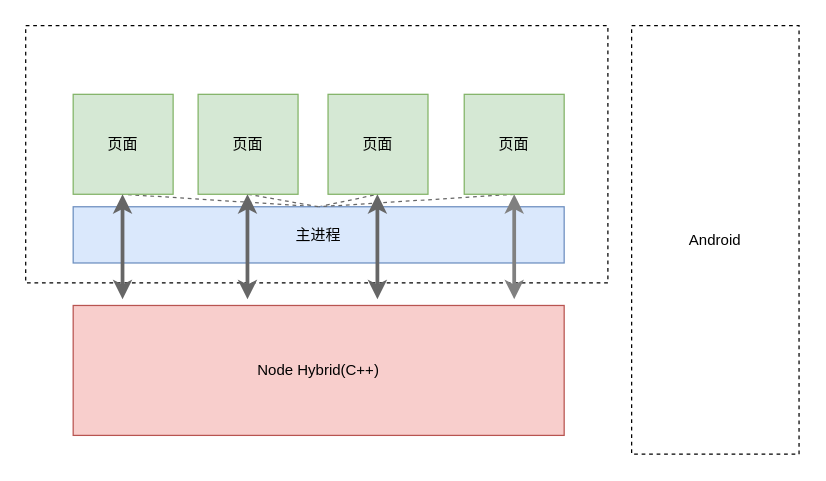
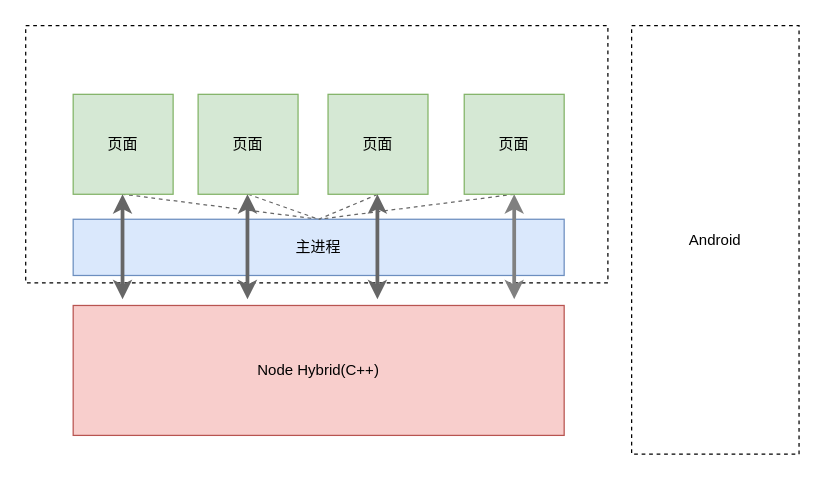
(319, 235) -> (319, 248)
